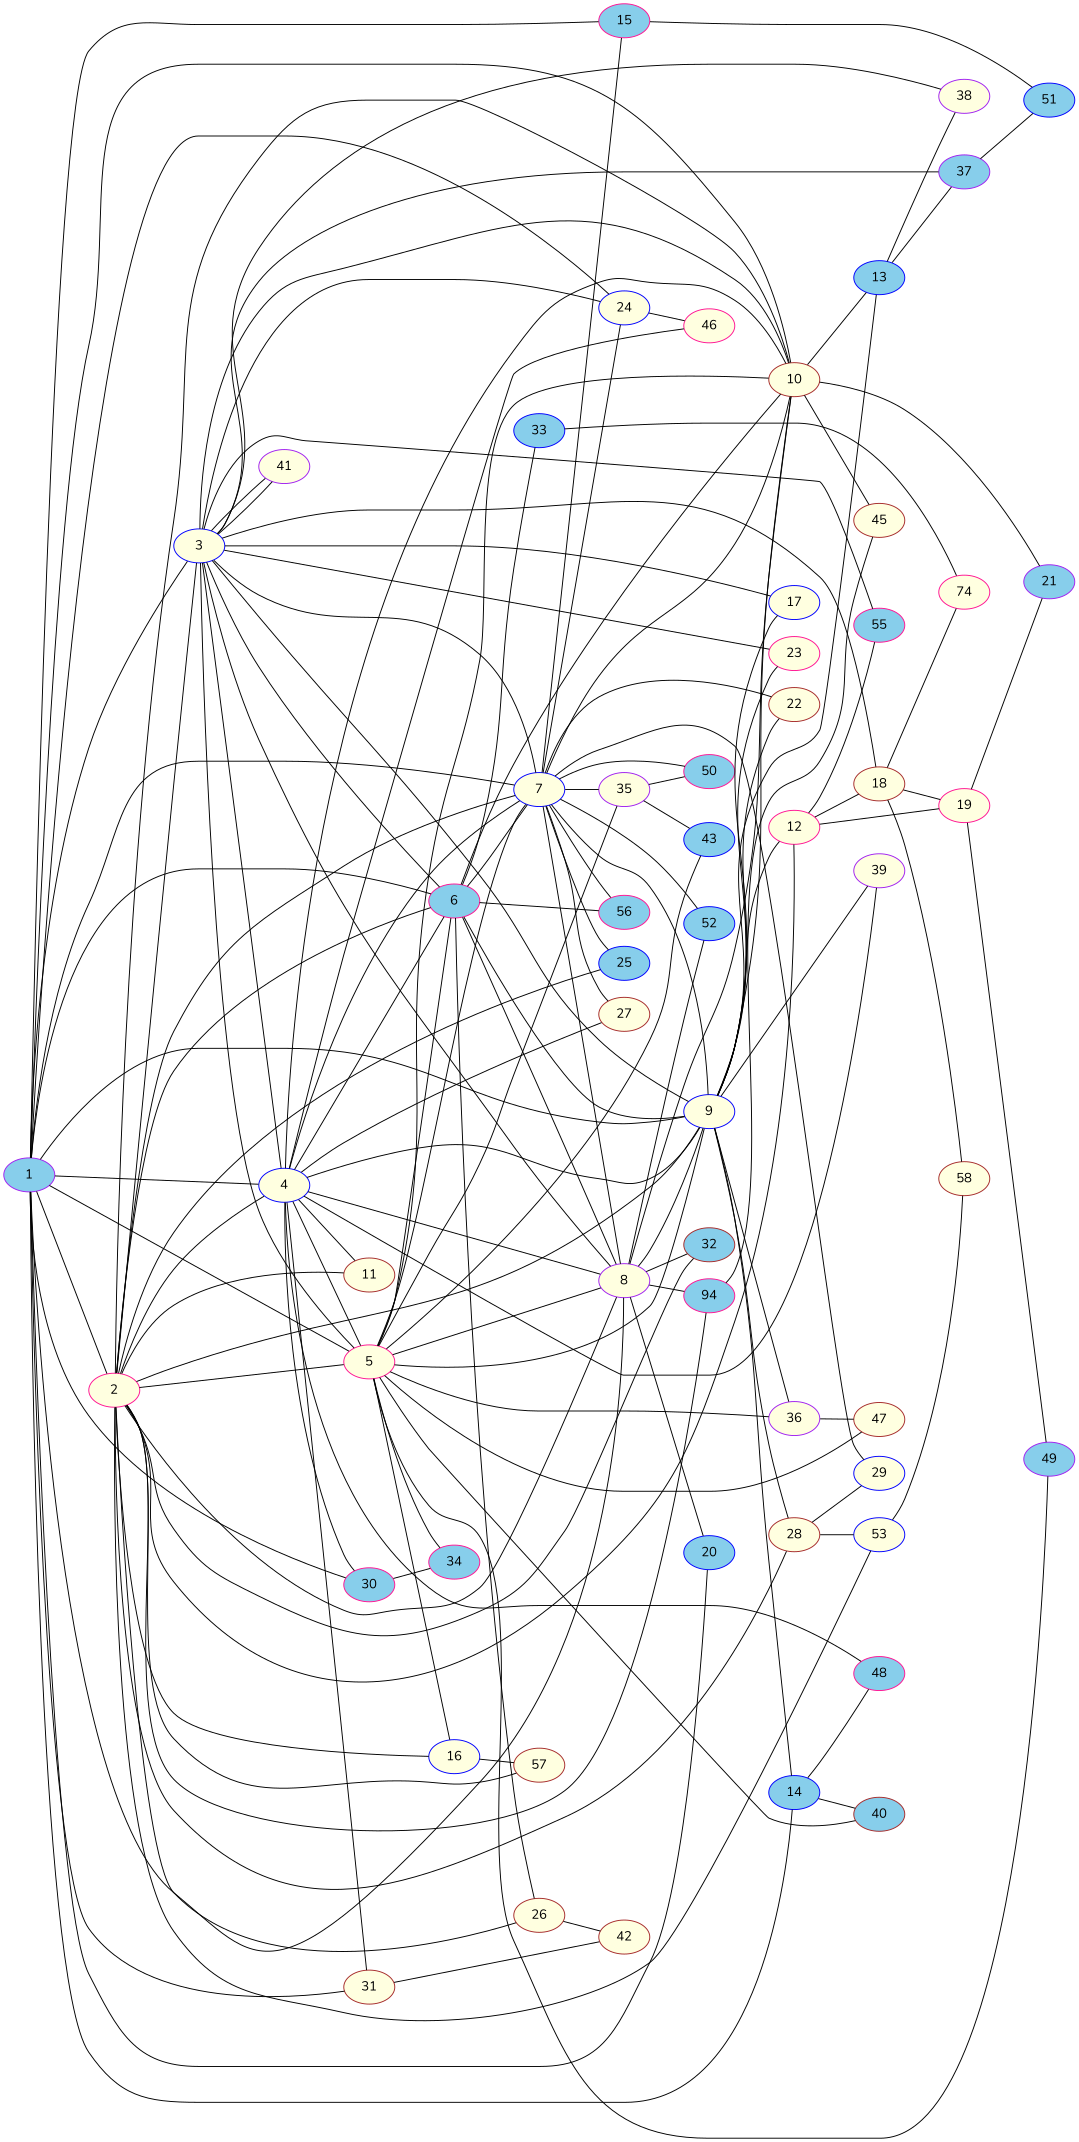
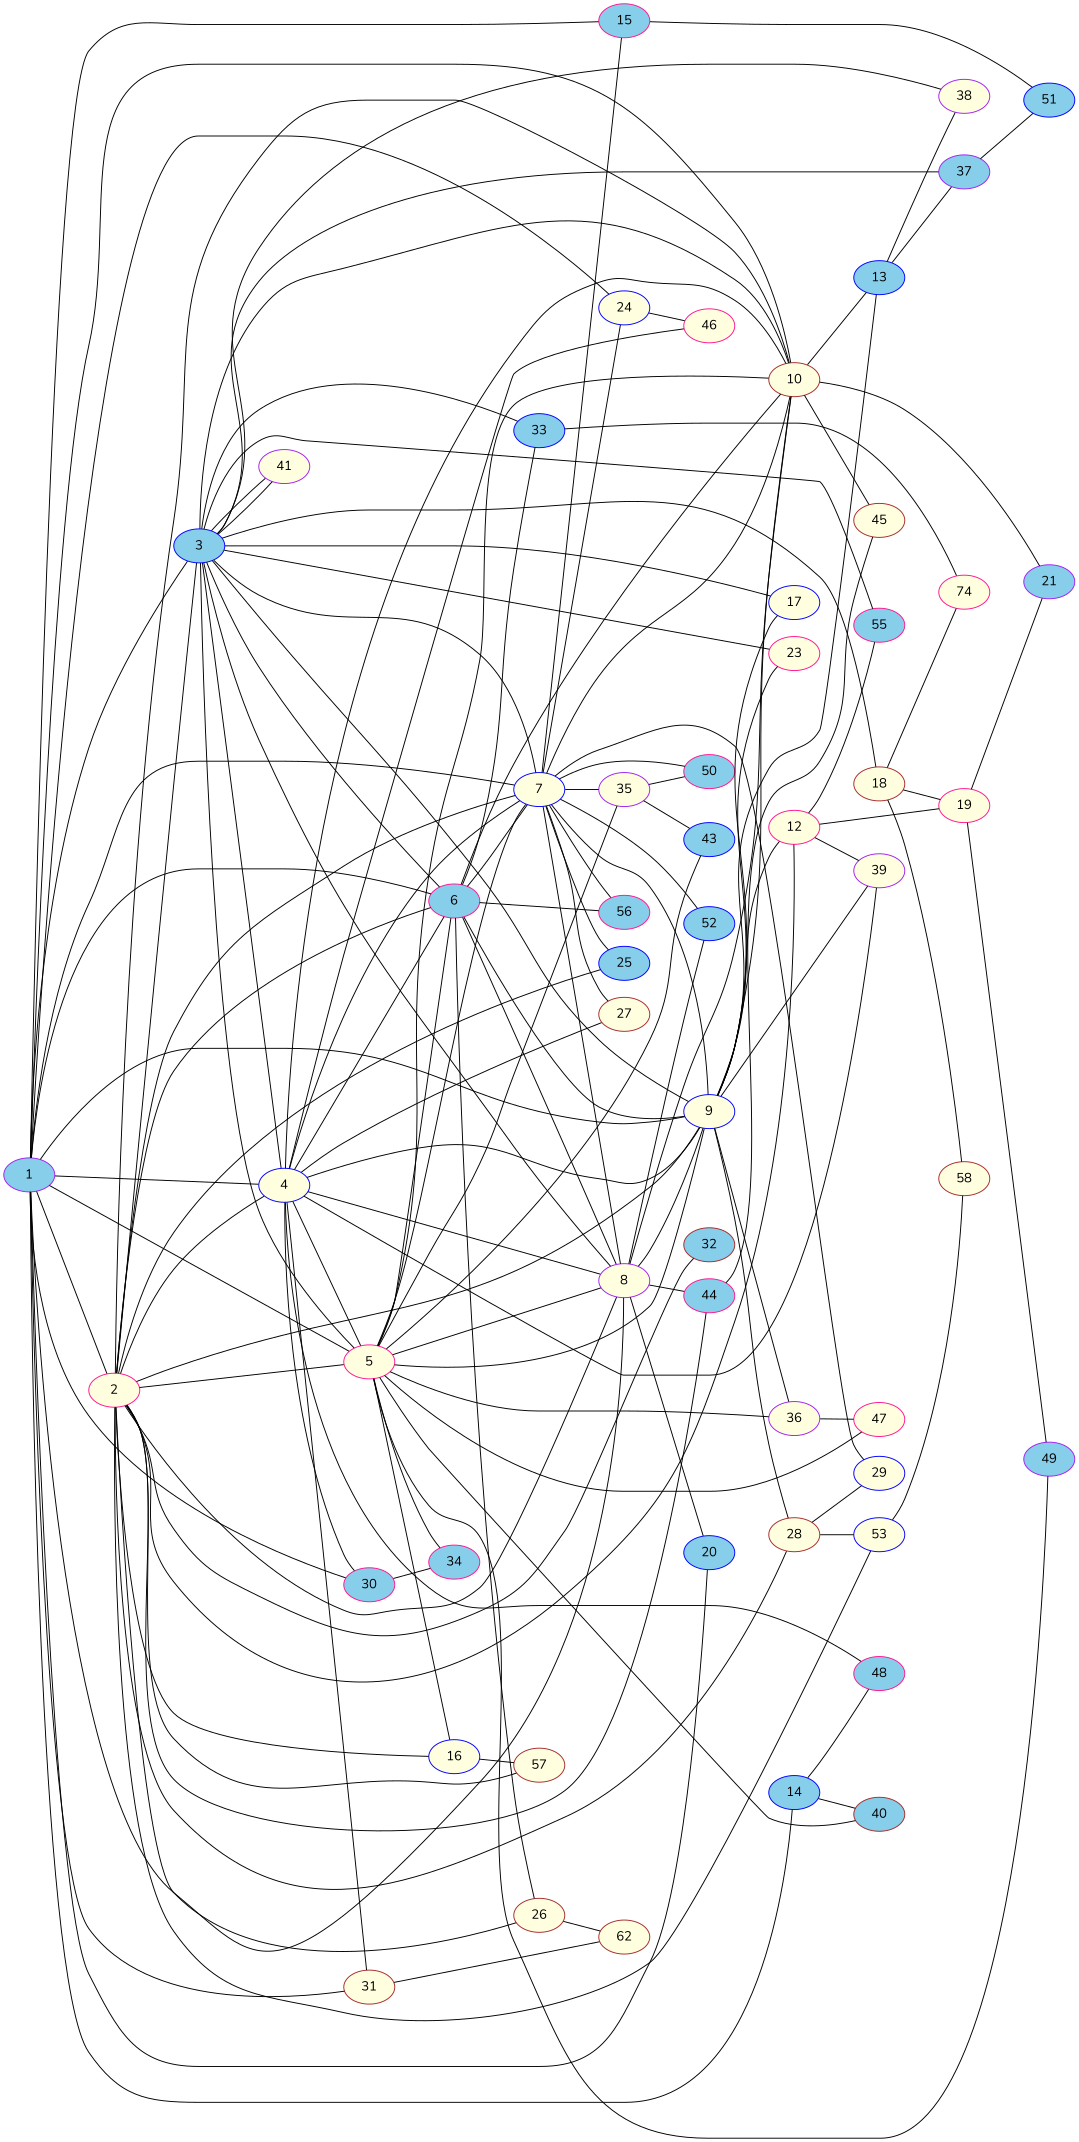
(325, 289) -> (321, 387)
(199, 546) -> (199, 546)
(794, 705) -> none
(837, 806) -> (837, 849)
(661, 1265) -> none
(369, 1275) -> none
(709, 1296) -> (709, 1296)
(879, 1420) -> (879, 1420)
(759, 1451) -> none
(624, 1937) -> (624, 1937)
